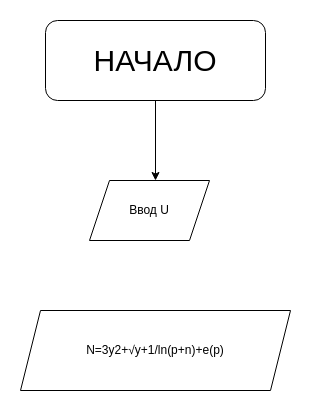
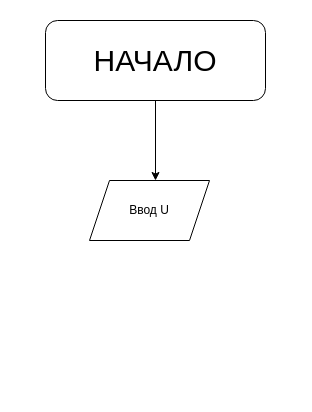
(156, 351) -> none
